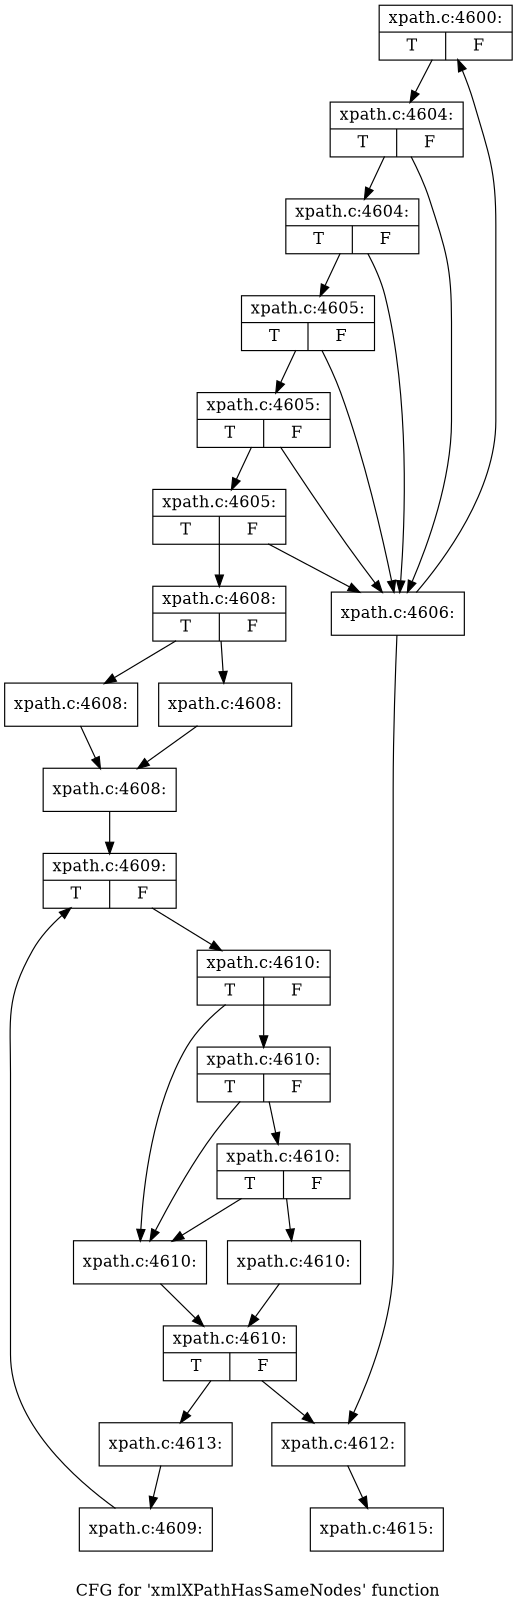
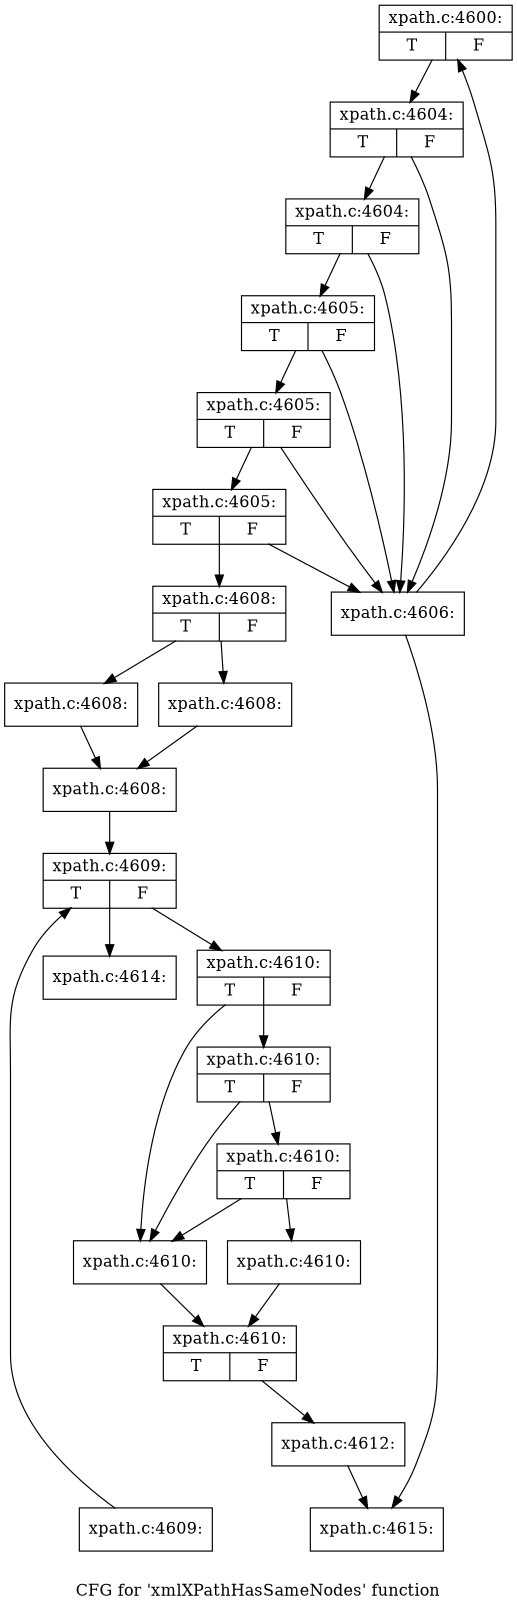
none -> (110, 978)
(393, 1027) -> (438, 1068)
(166, 1444) -> none
